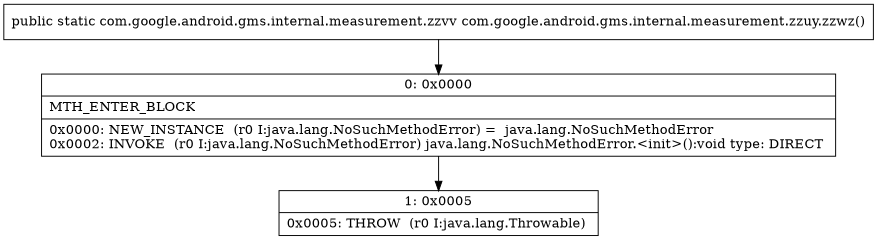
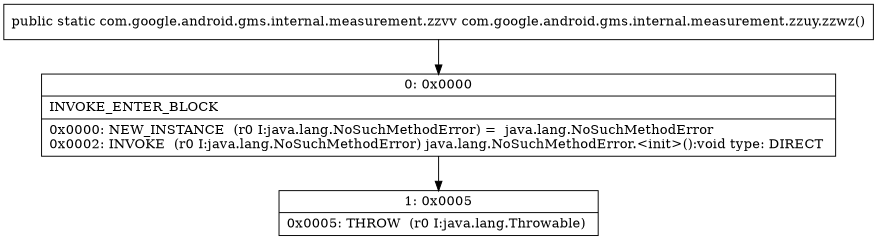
(123, 107) -> (134, 107)
